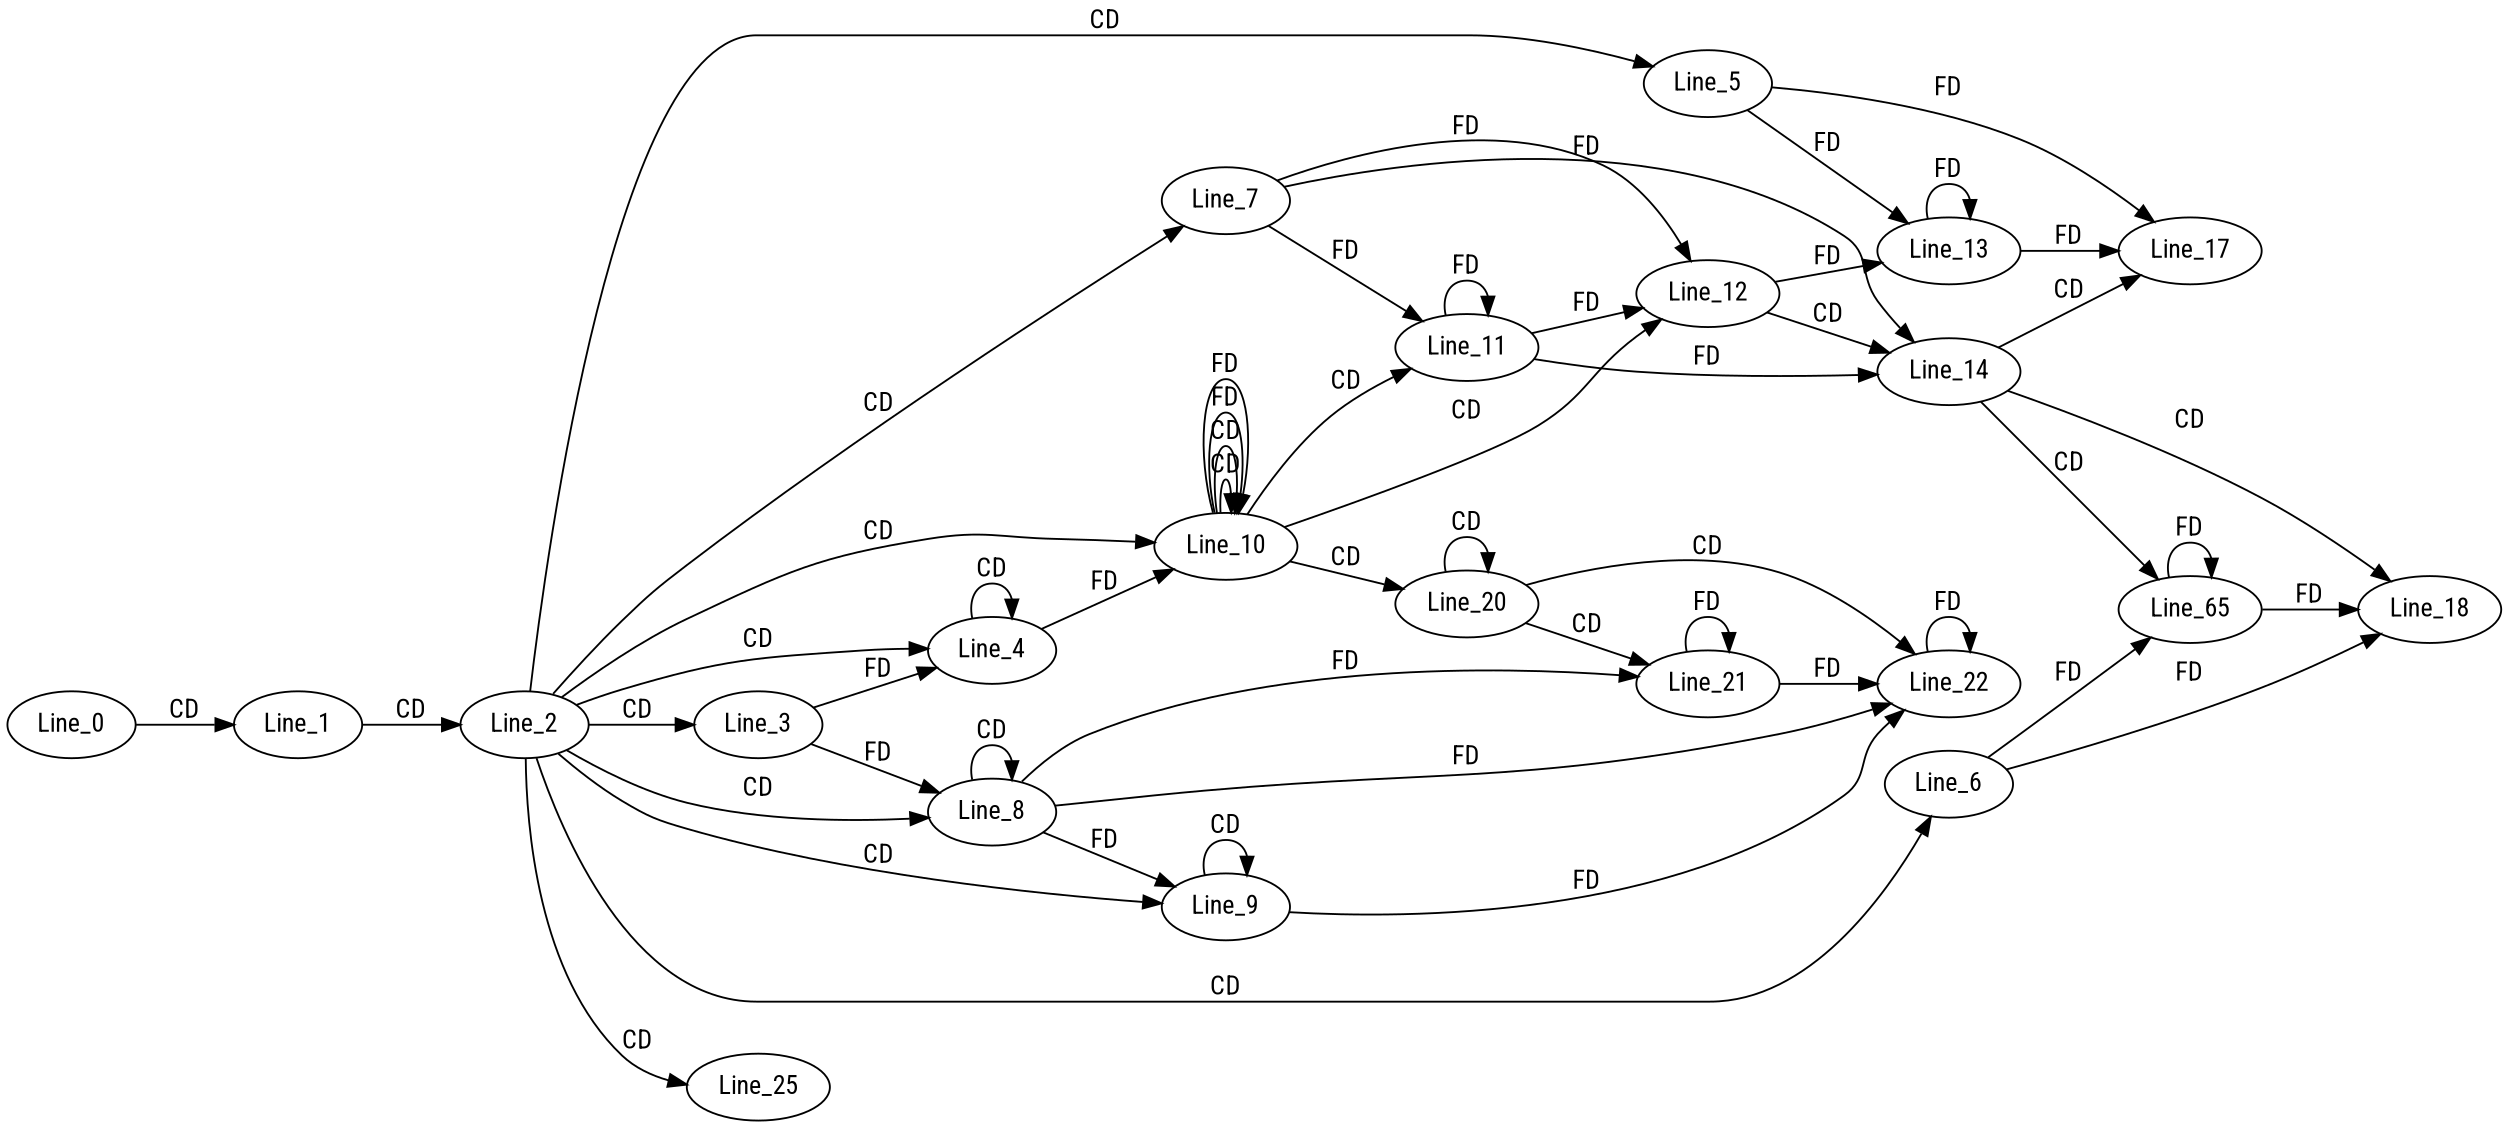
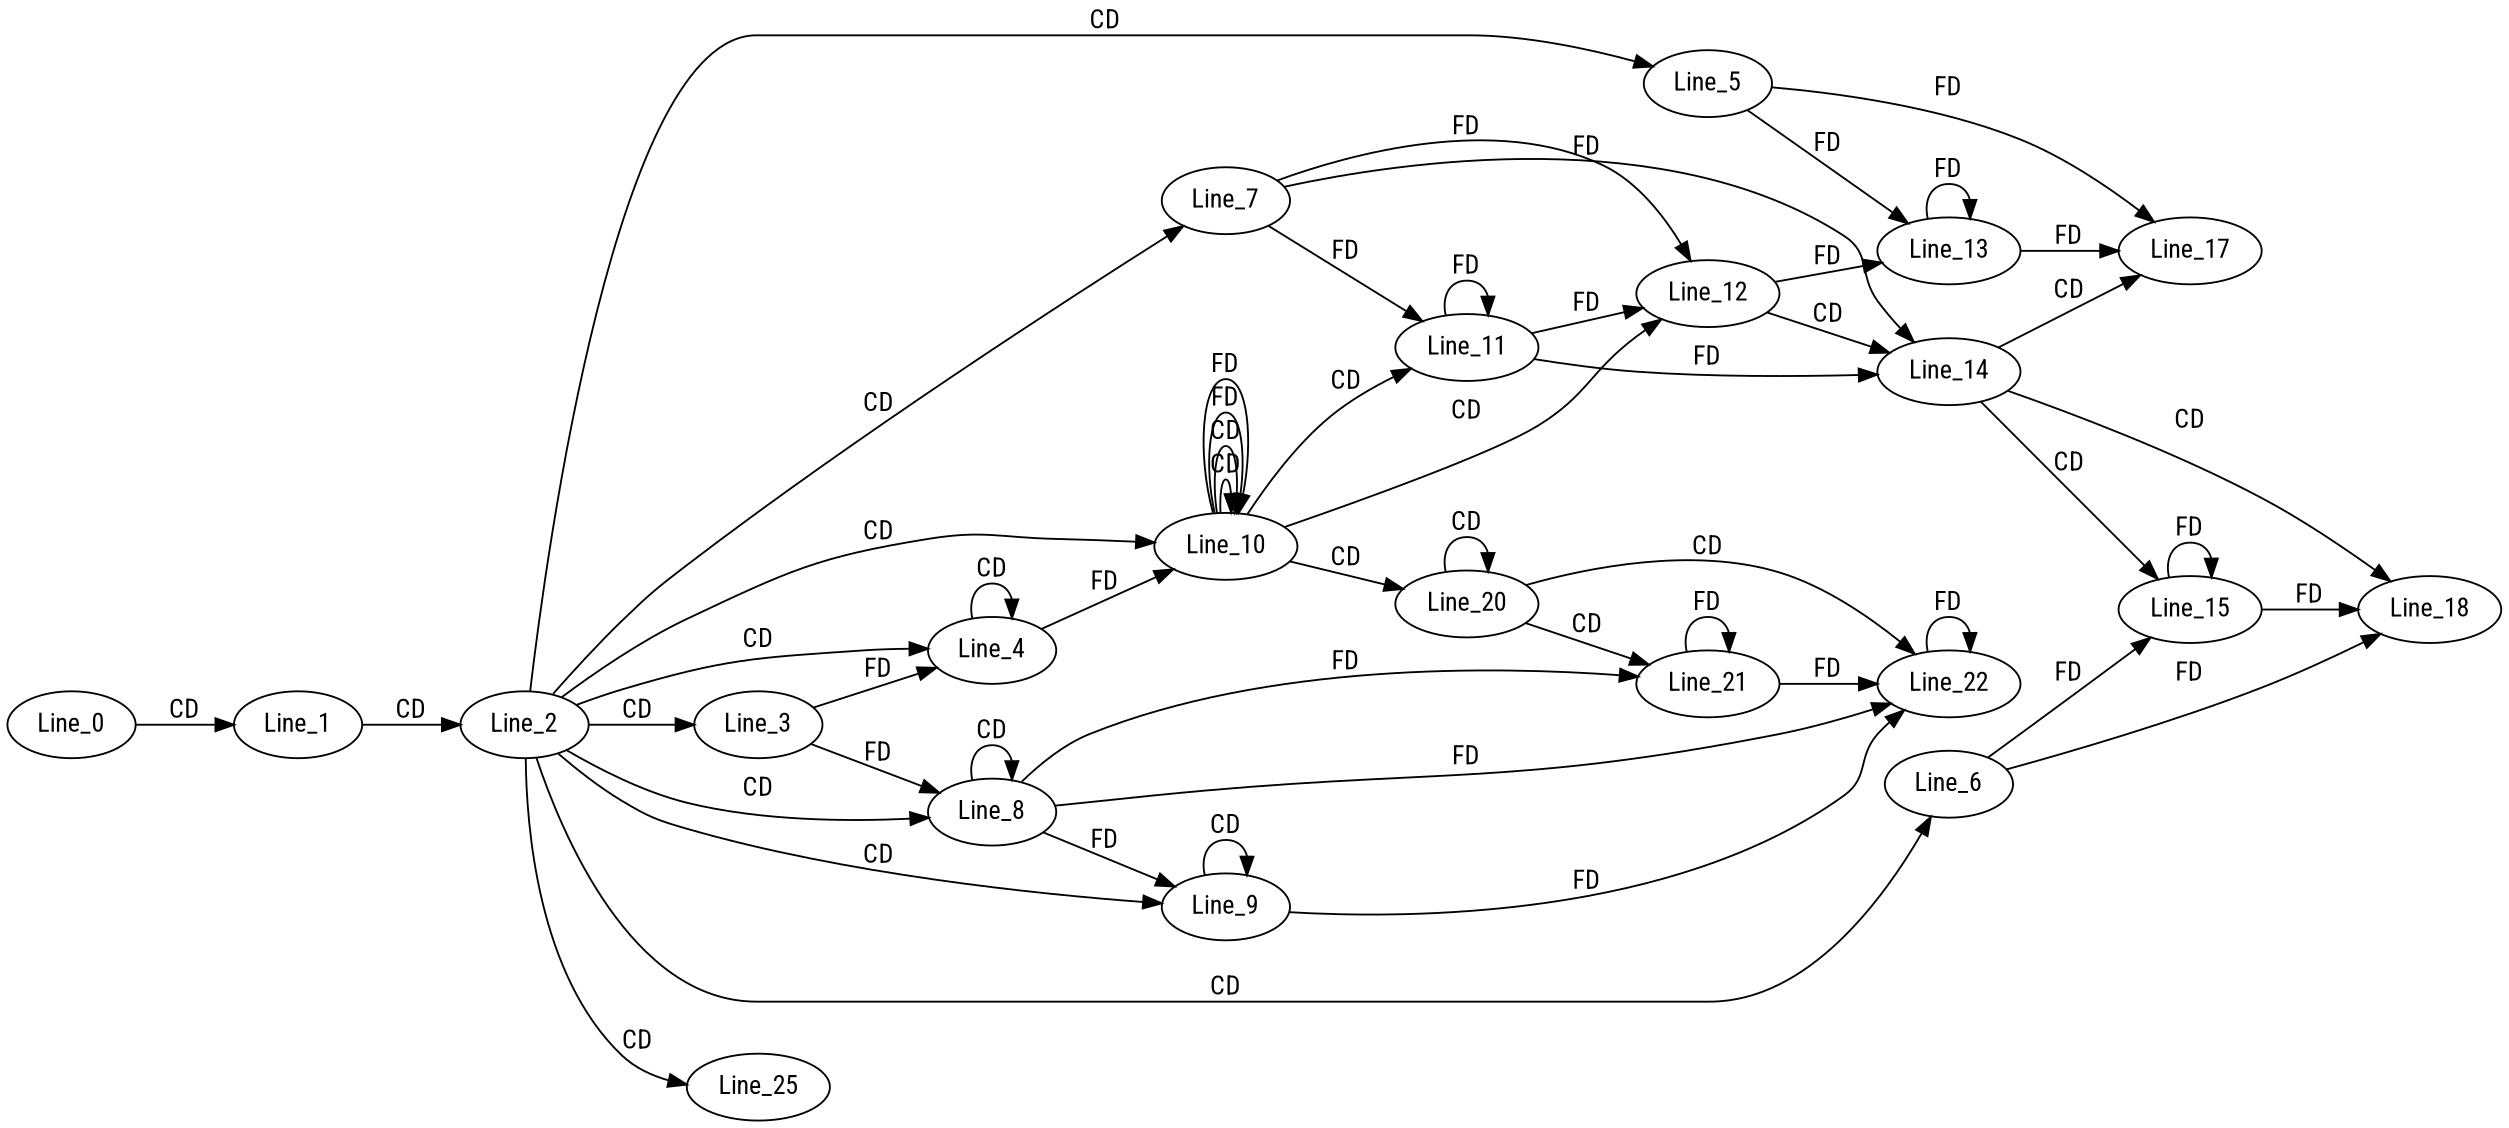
(2190, 610) -> (2190, 610)
